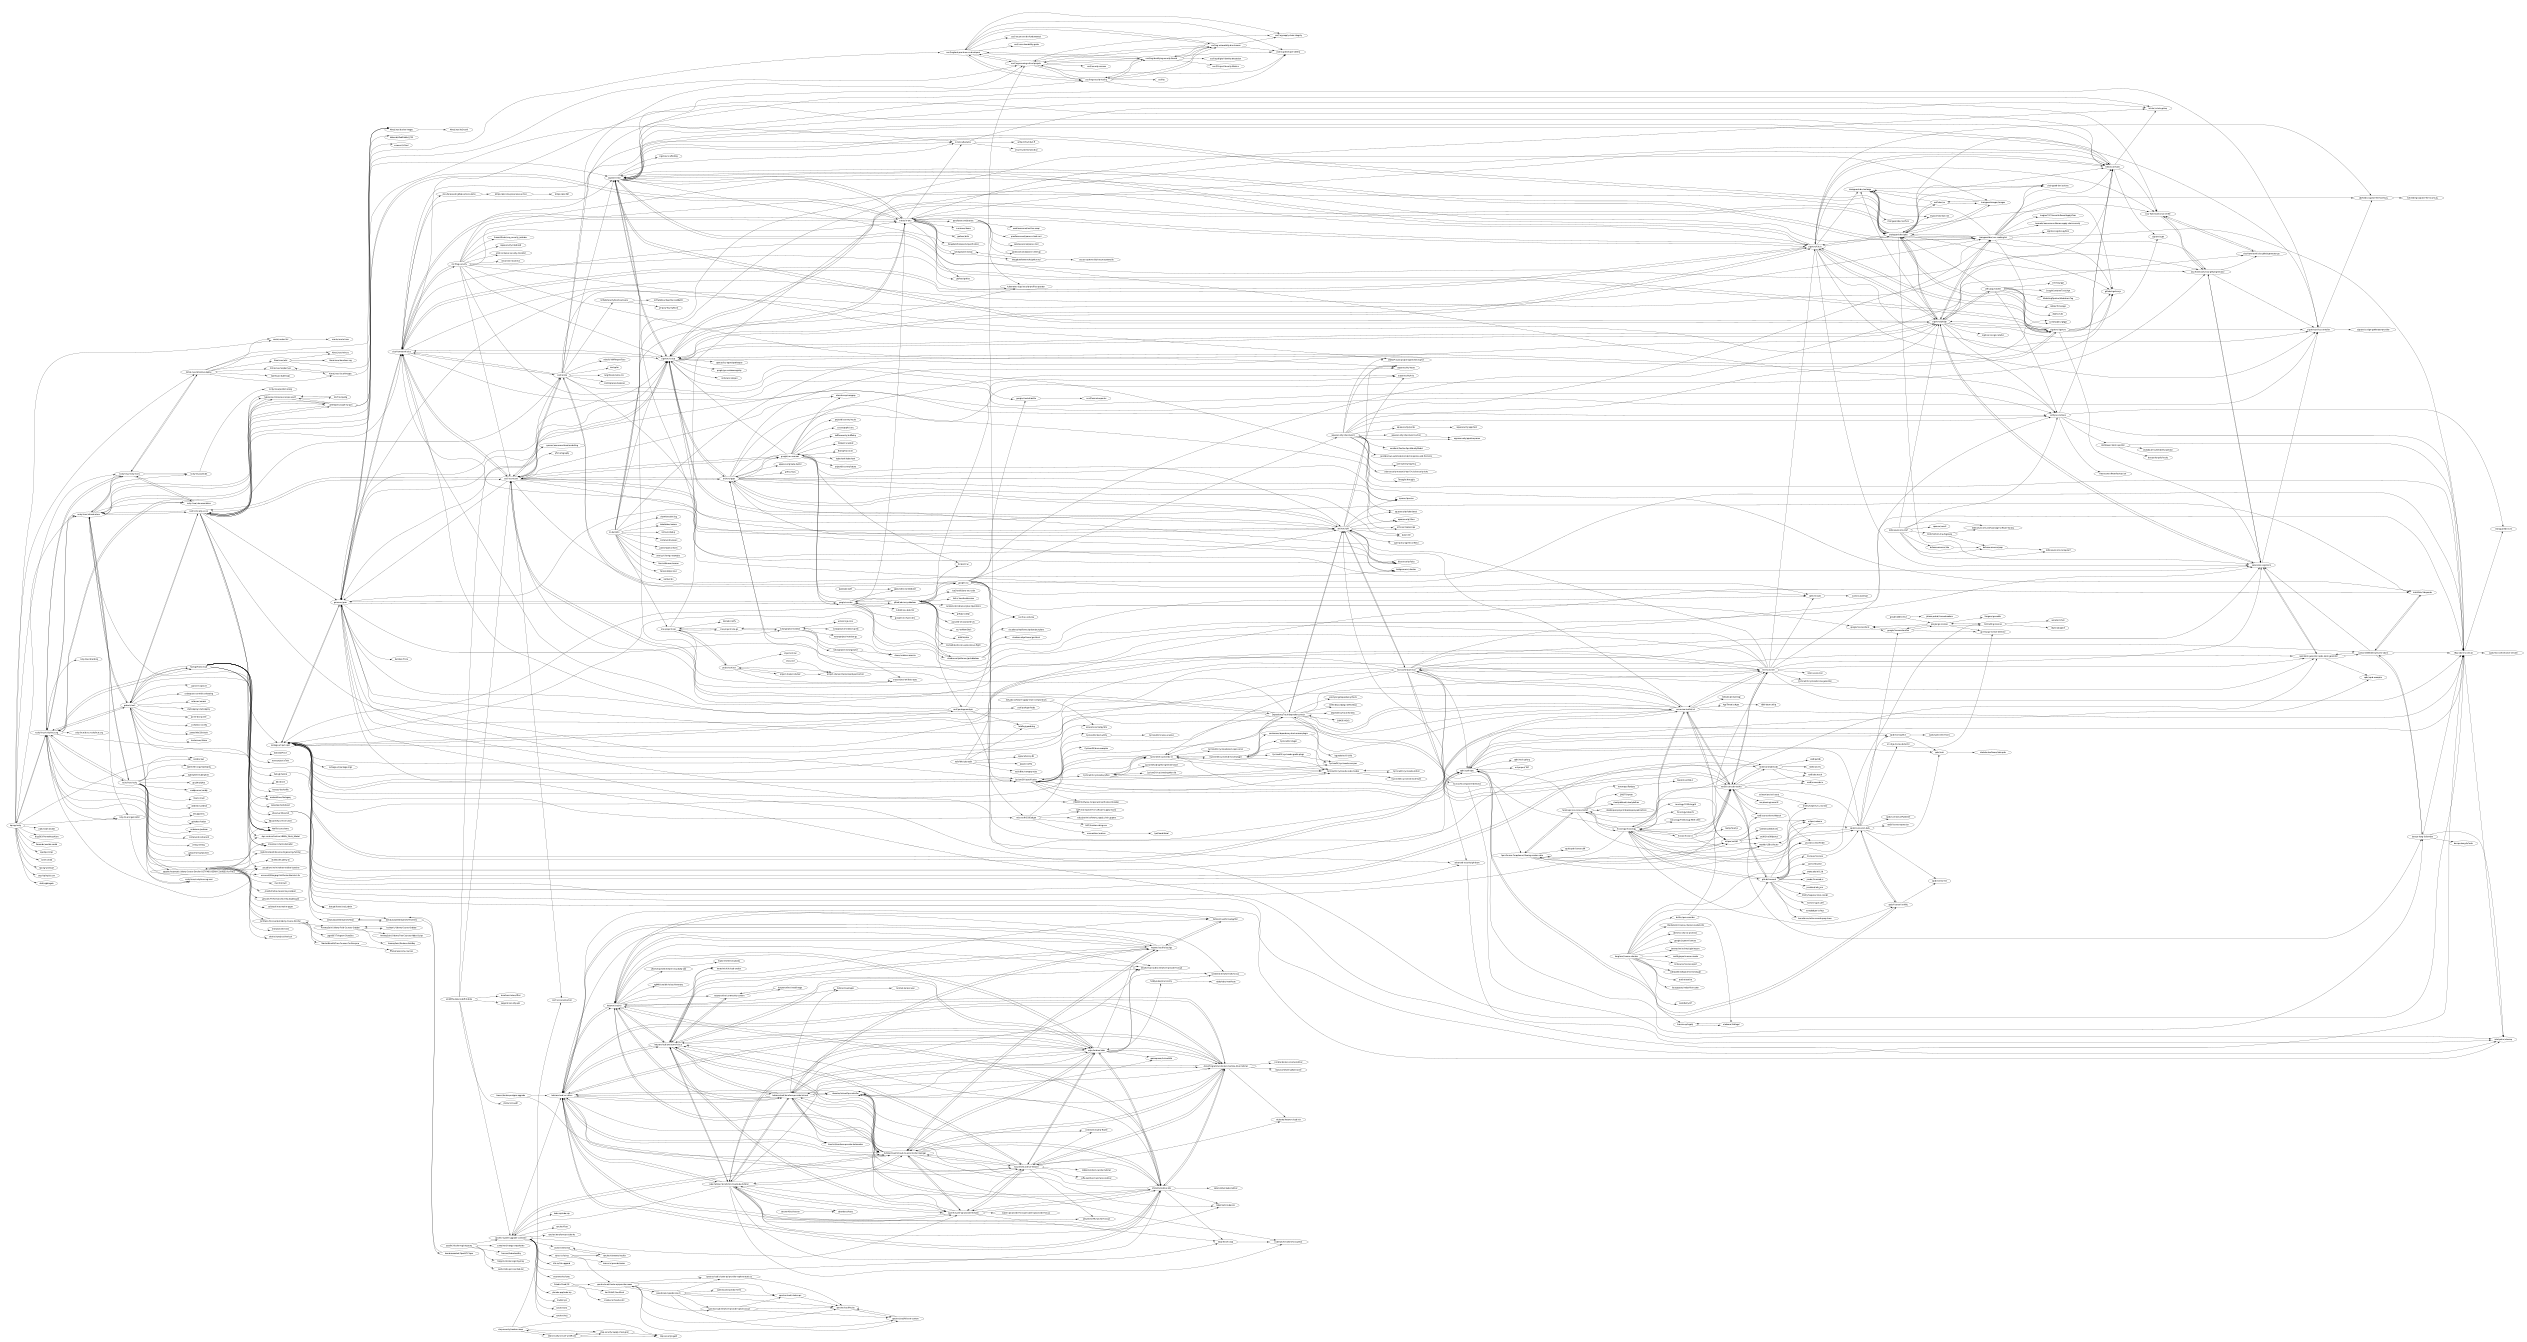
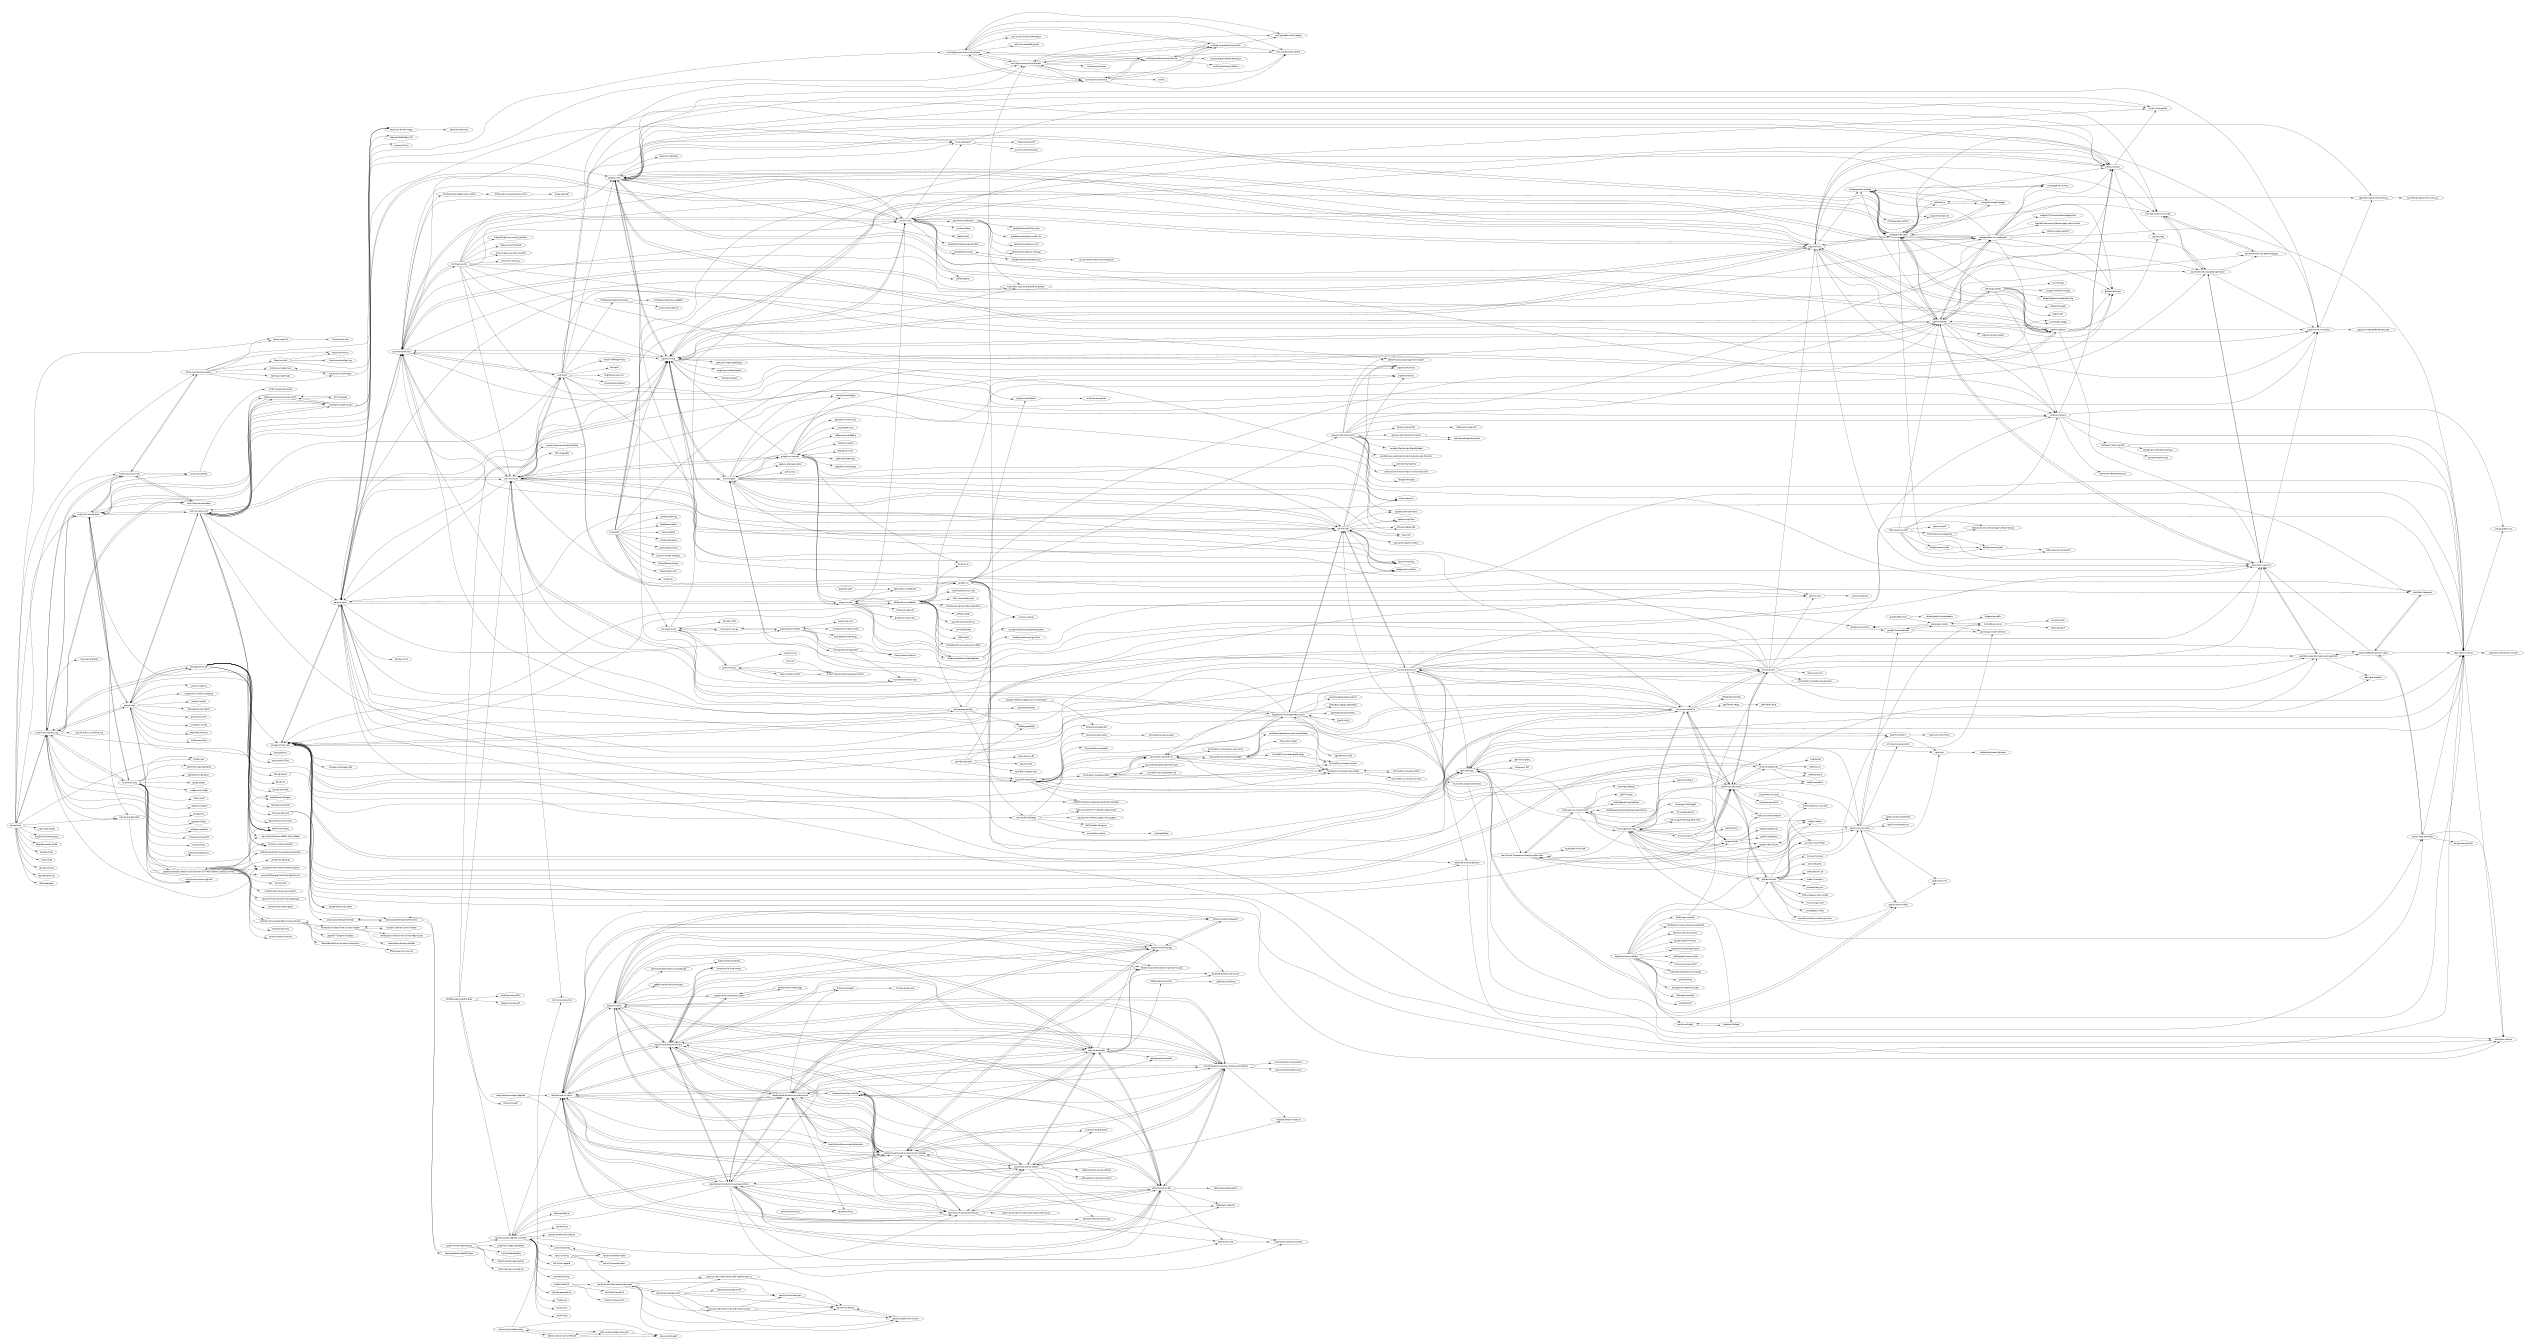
(2261, 254) -> (2261, 254)
none -> (1685, 995)
(820, 1094) -> (818, 1153)
